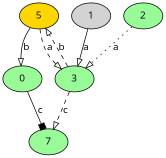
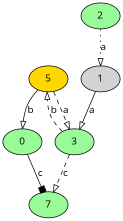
(112, 45) -> (101, 44)
